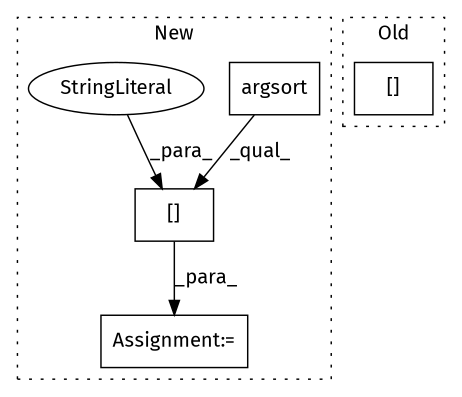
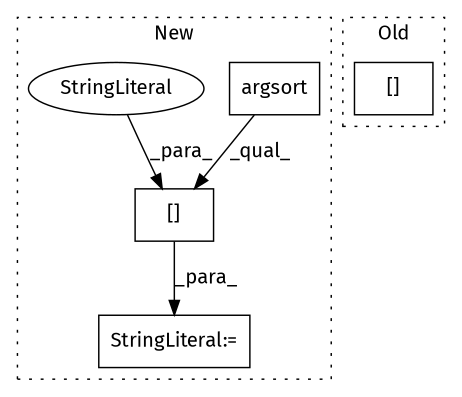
(174, 341) -> (174, 341)
